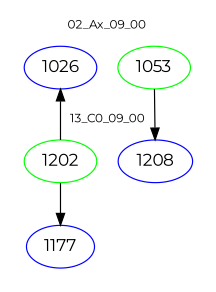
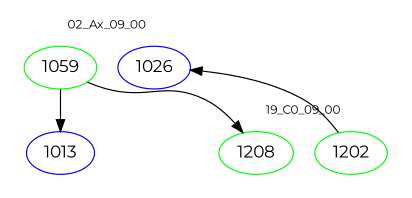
(154, 68) -> (60, 68)
(108, 119) -> (304, 111)
none -> (60, 153)
(155, 161) -> (256, 153)
(60, 247) -> none
